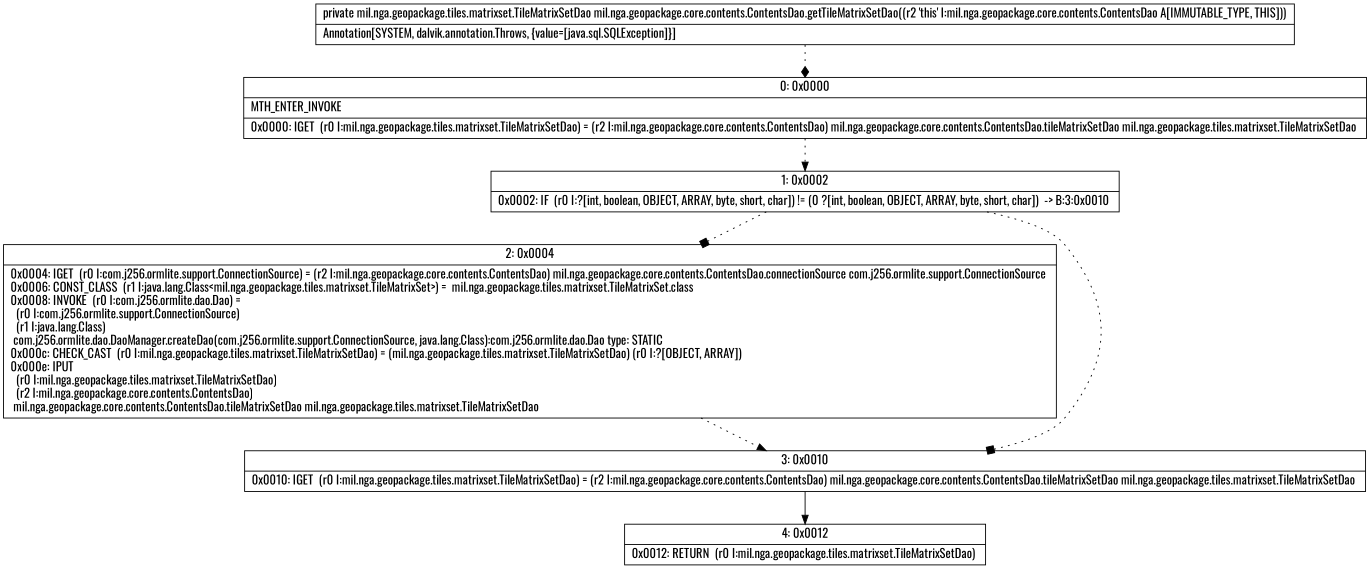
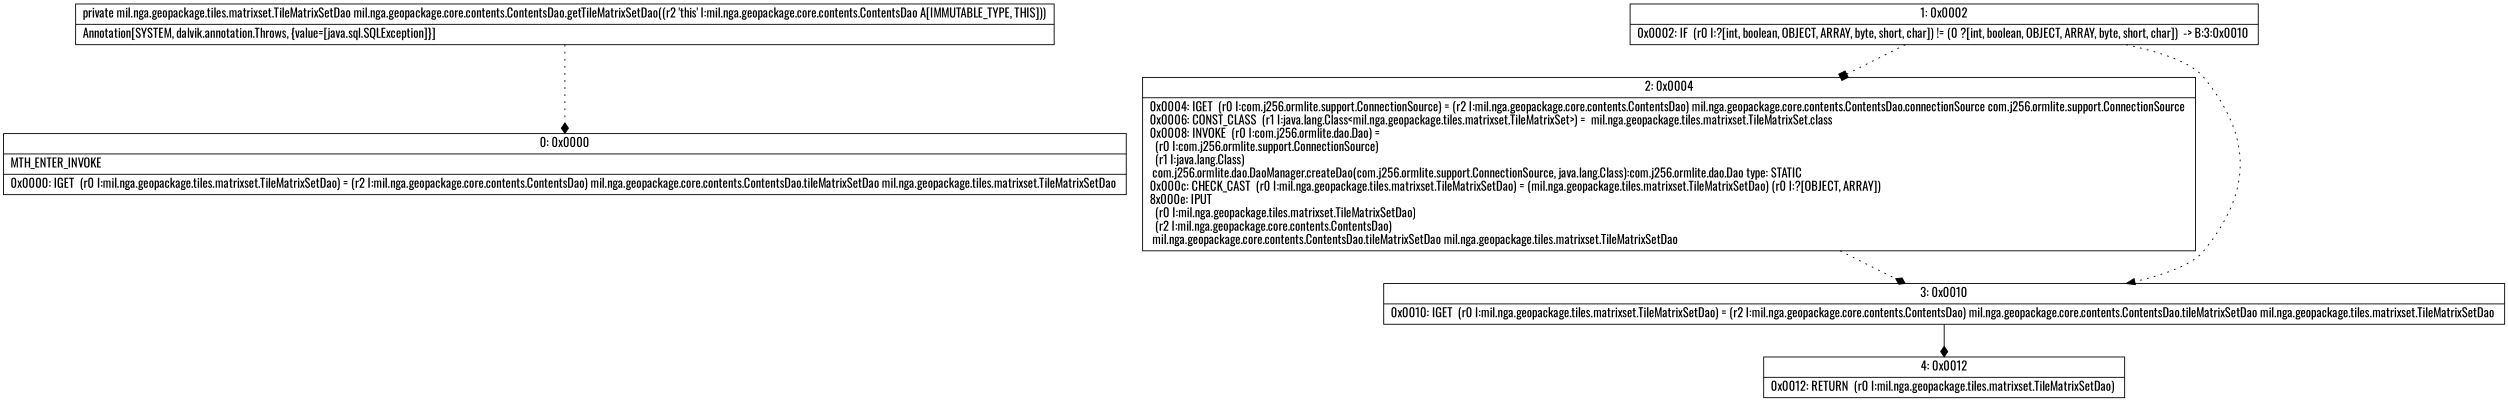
(805, 150) -> none
(1101, 327) -> (2240, 160)
(45, 368) -> (1184, 200)
(730, 432) -> (1868, 265)
(805, 503) -> (1944, 335)
